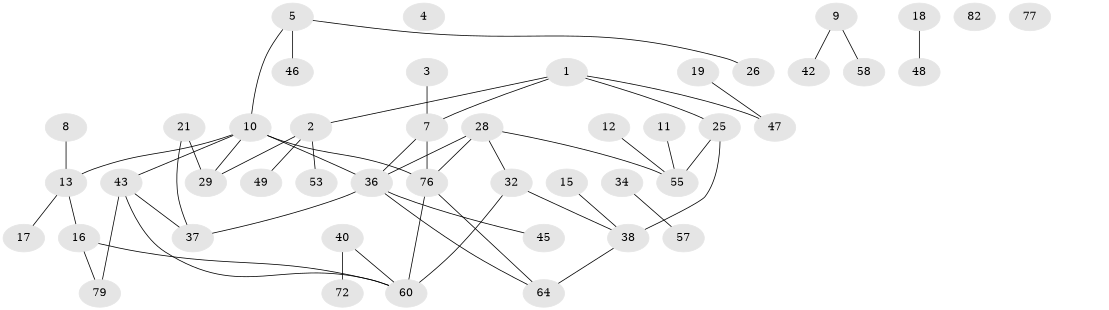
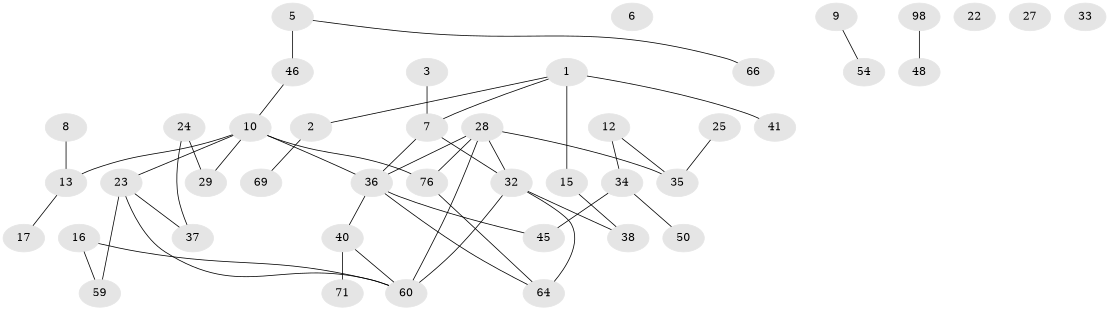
(424, 17) -> none
none -> (632, 17)
(919, 17) -> (919, 17)
(975, 17) -> (975, 17)
(1030, 17) -> (1030, 17)
none -> (1085, 17)
(261, 69) -> (271, 100)
(698, 72) -> none
(753, 72) -> (753, 72)
(809, 72) -> none
(864, 72) -> (864, 72)
(645, 97) -> (567, 127)
(184, 127) -> (184, 127)
(664, 127) -> none
(775, 127) -> (775, 127)
(427, 150) -> (467, 153)
none -> (615, 153)
(259, 155) -> none
(121, 183) -> (121, 183)
(261, 183) -> (261, 183)
(316, 183) -> none
(677, 183) -> (677, 183)
(701, 200) -> none
(73, 210) -> none
none -> (583, 210)
(285, 215) -> (357, 210)
(417, 238) -> (445, 219)
(684, 238) -> (684, 238)
(586, 266) -> (573, 228)
(100, 293) -> (100, 293)
(343, 293) -> (343, 293)
